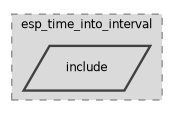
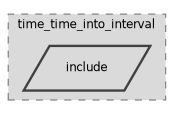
(87, 25) -> (87, 25)
